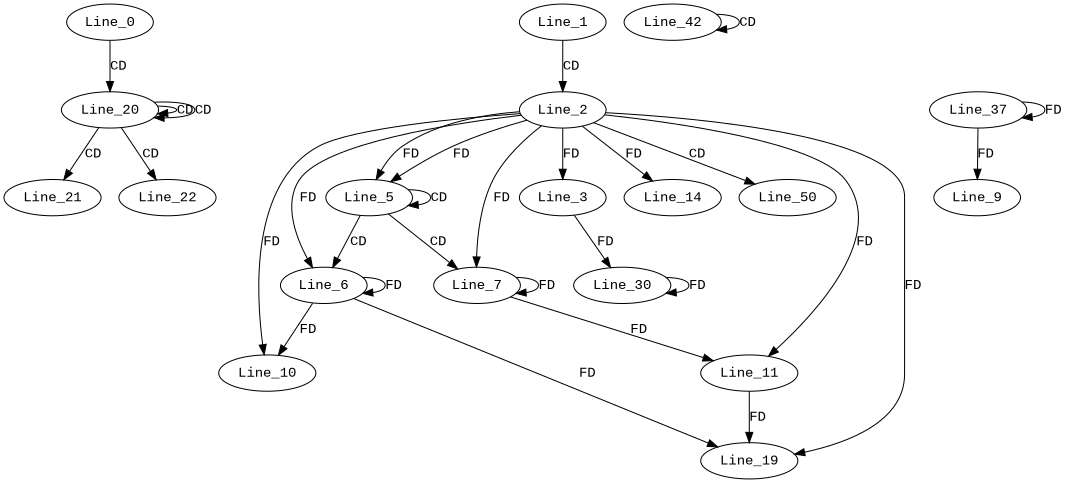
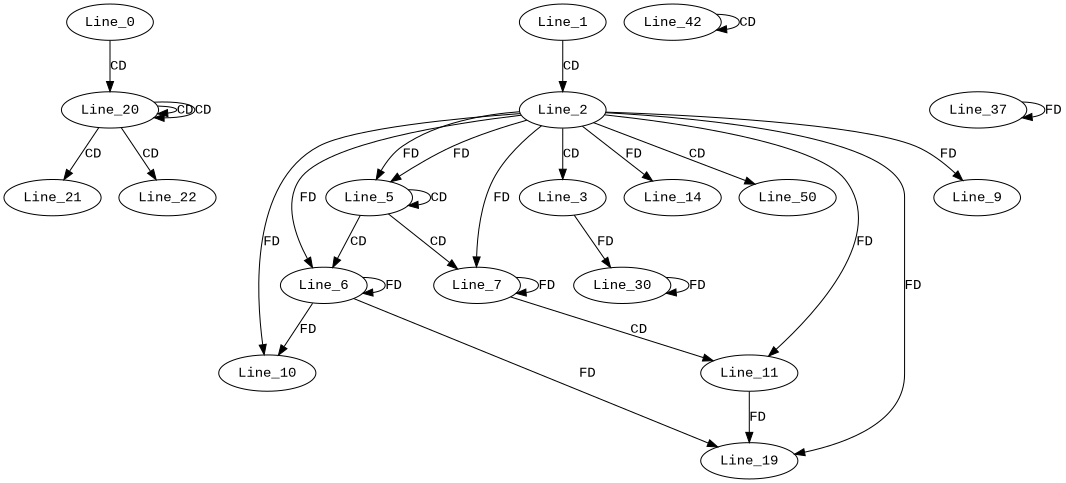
(978, 149) -> (786, 123)
(571, 154) -> (571, 154)
(639, 329) -> (639, 329)
